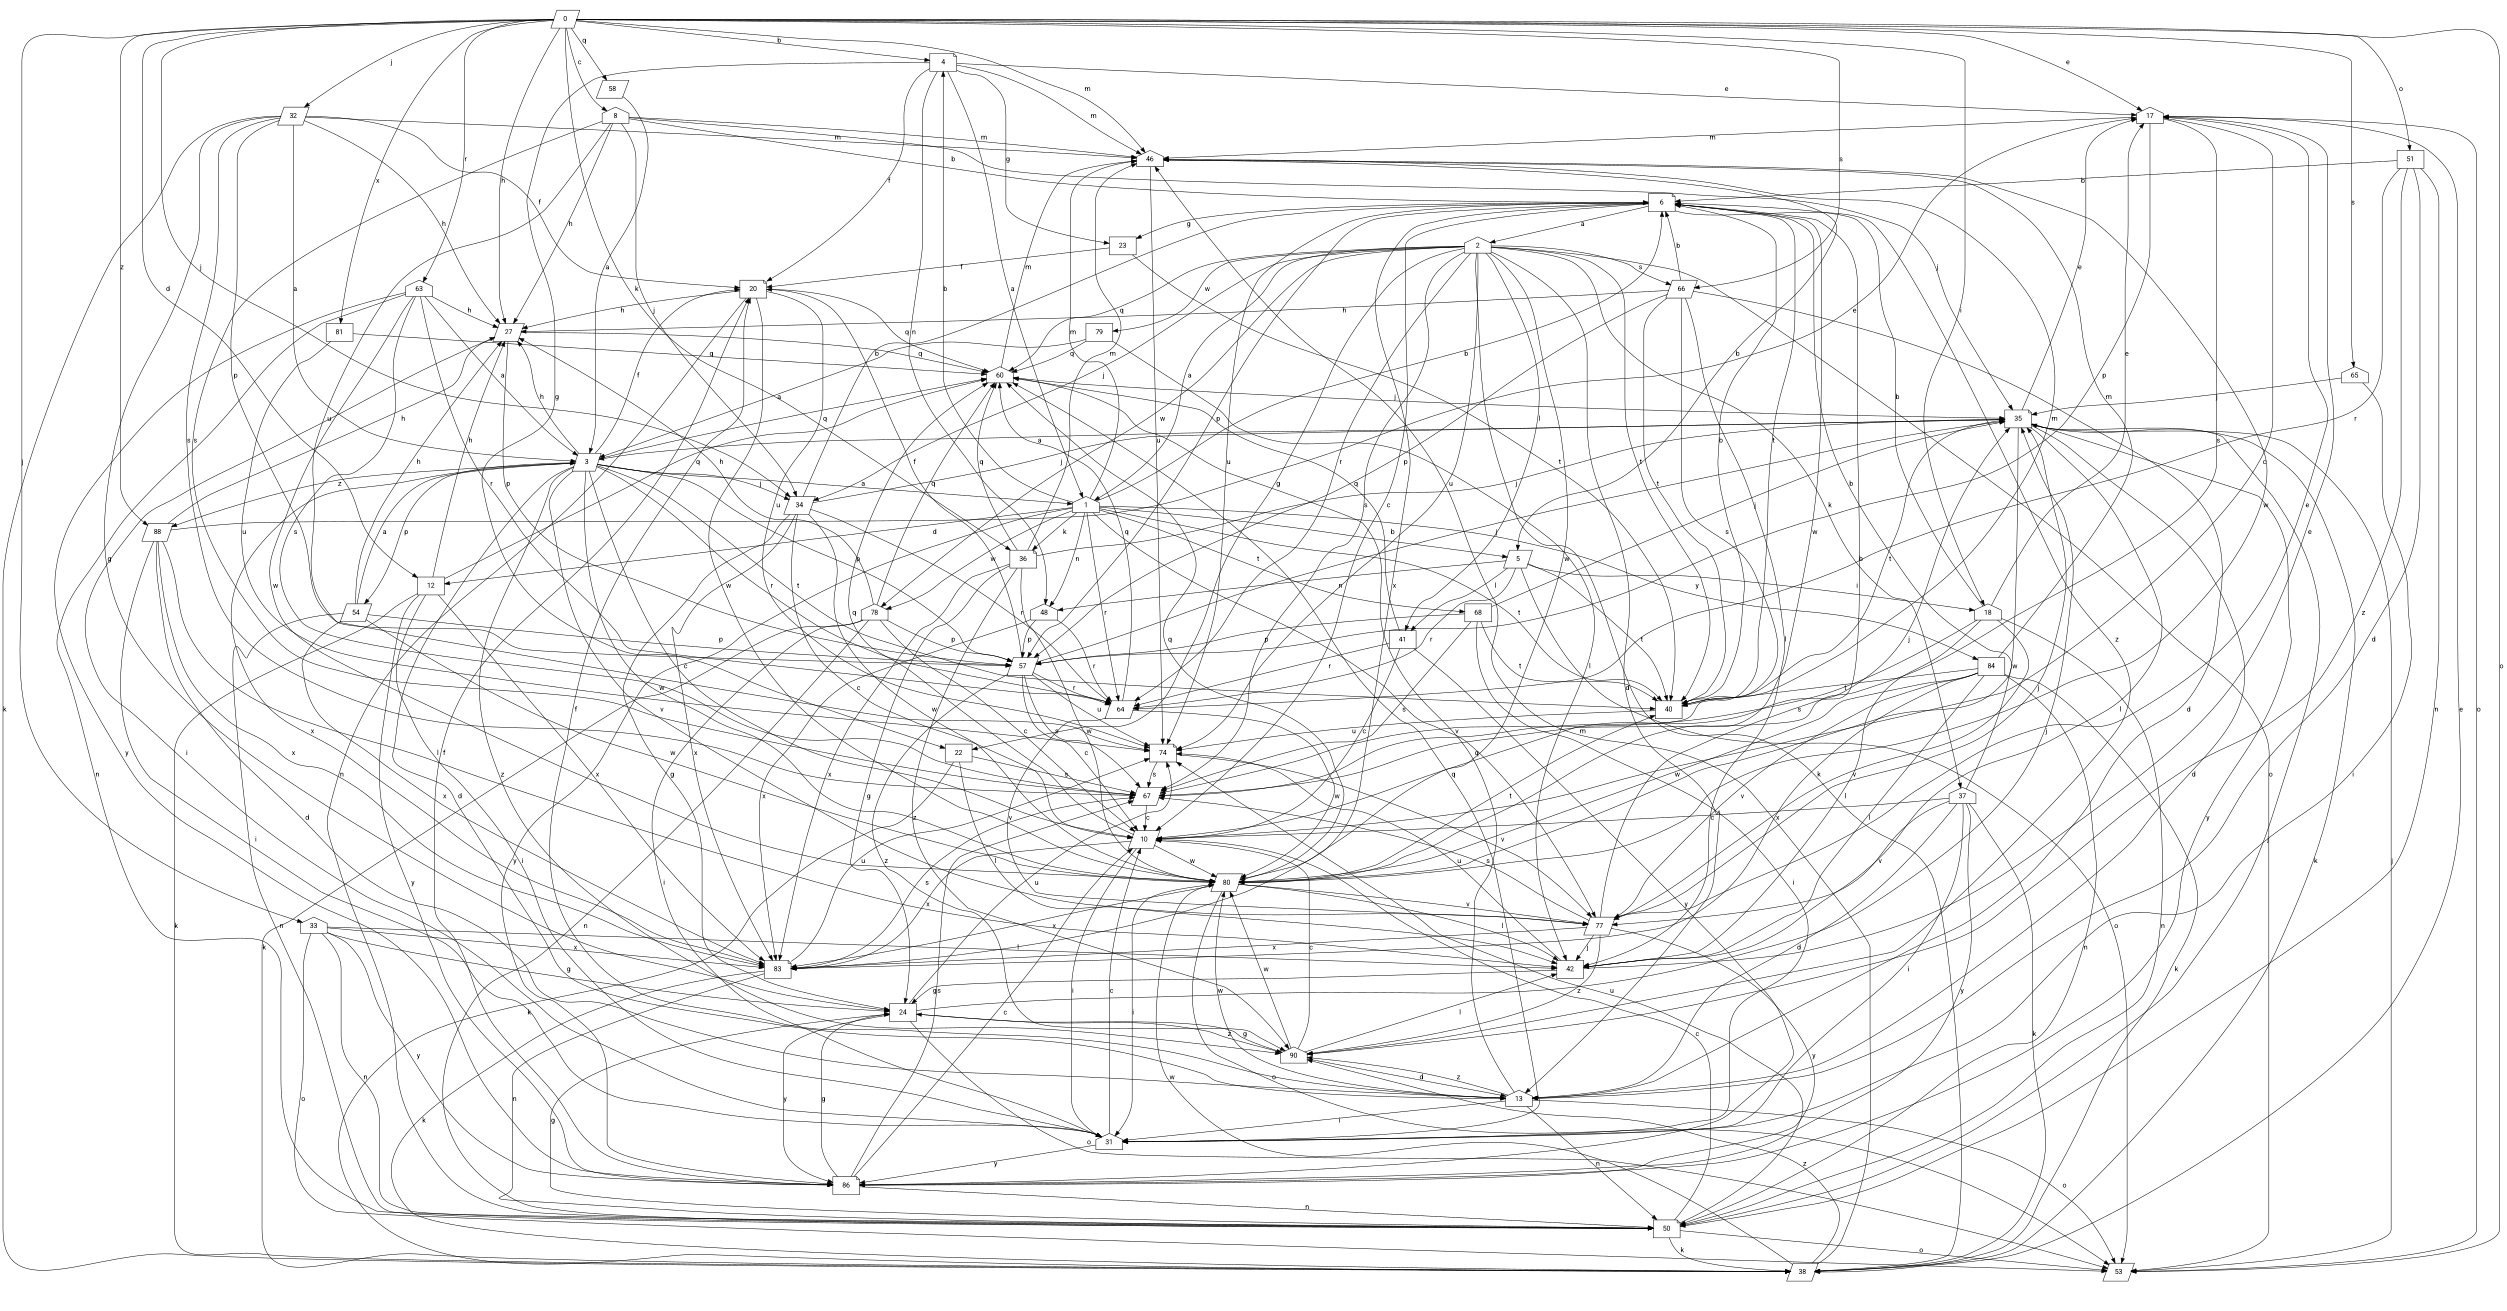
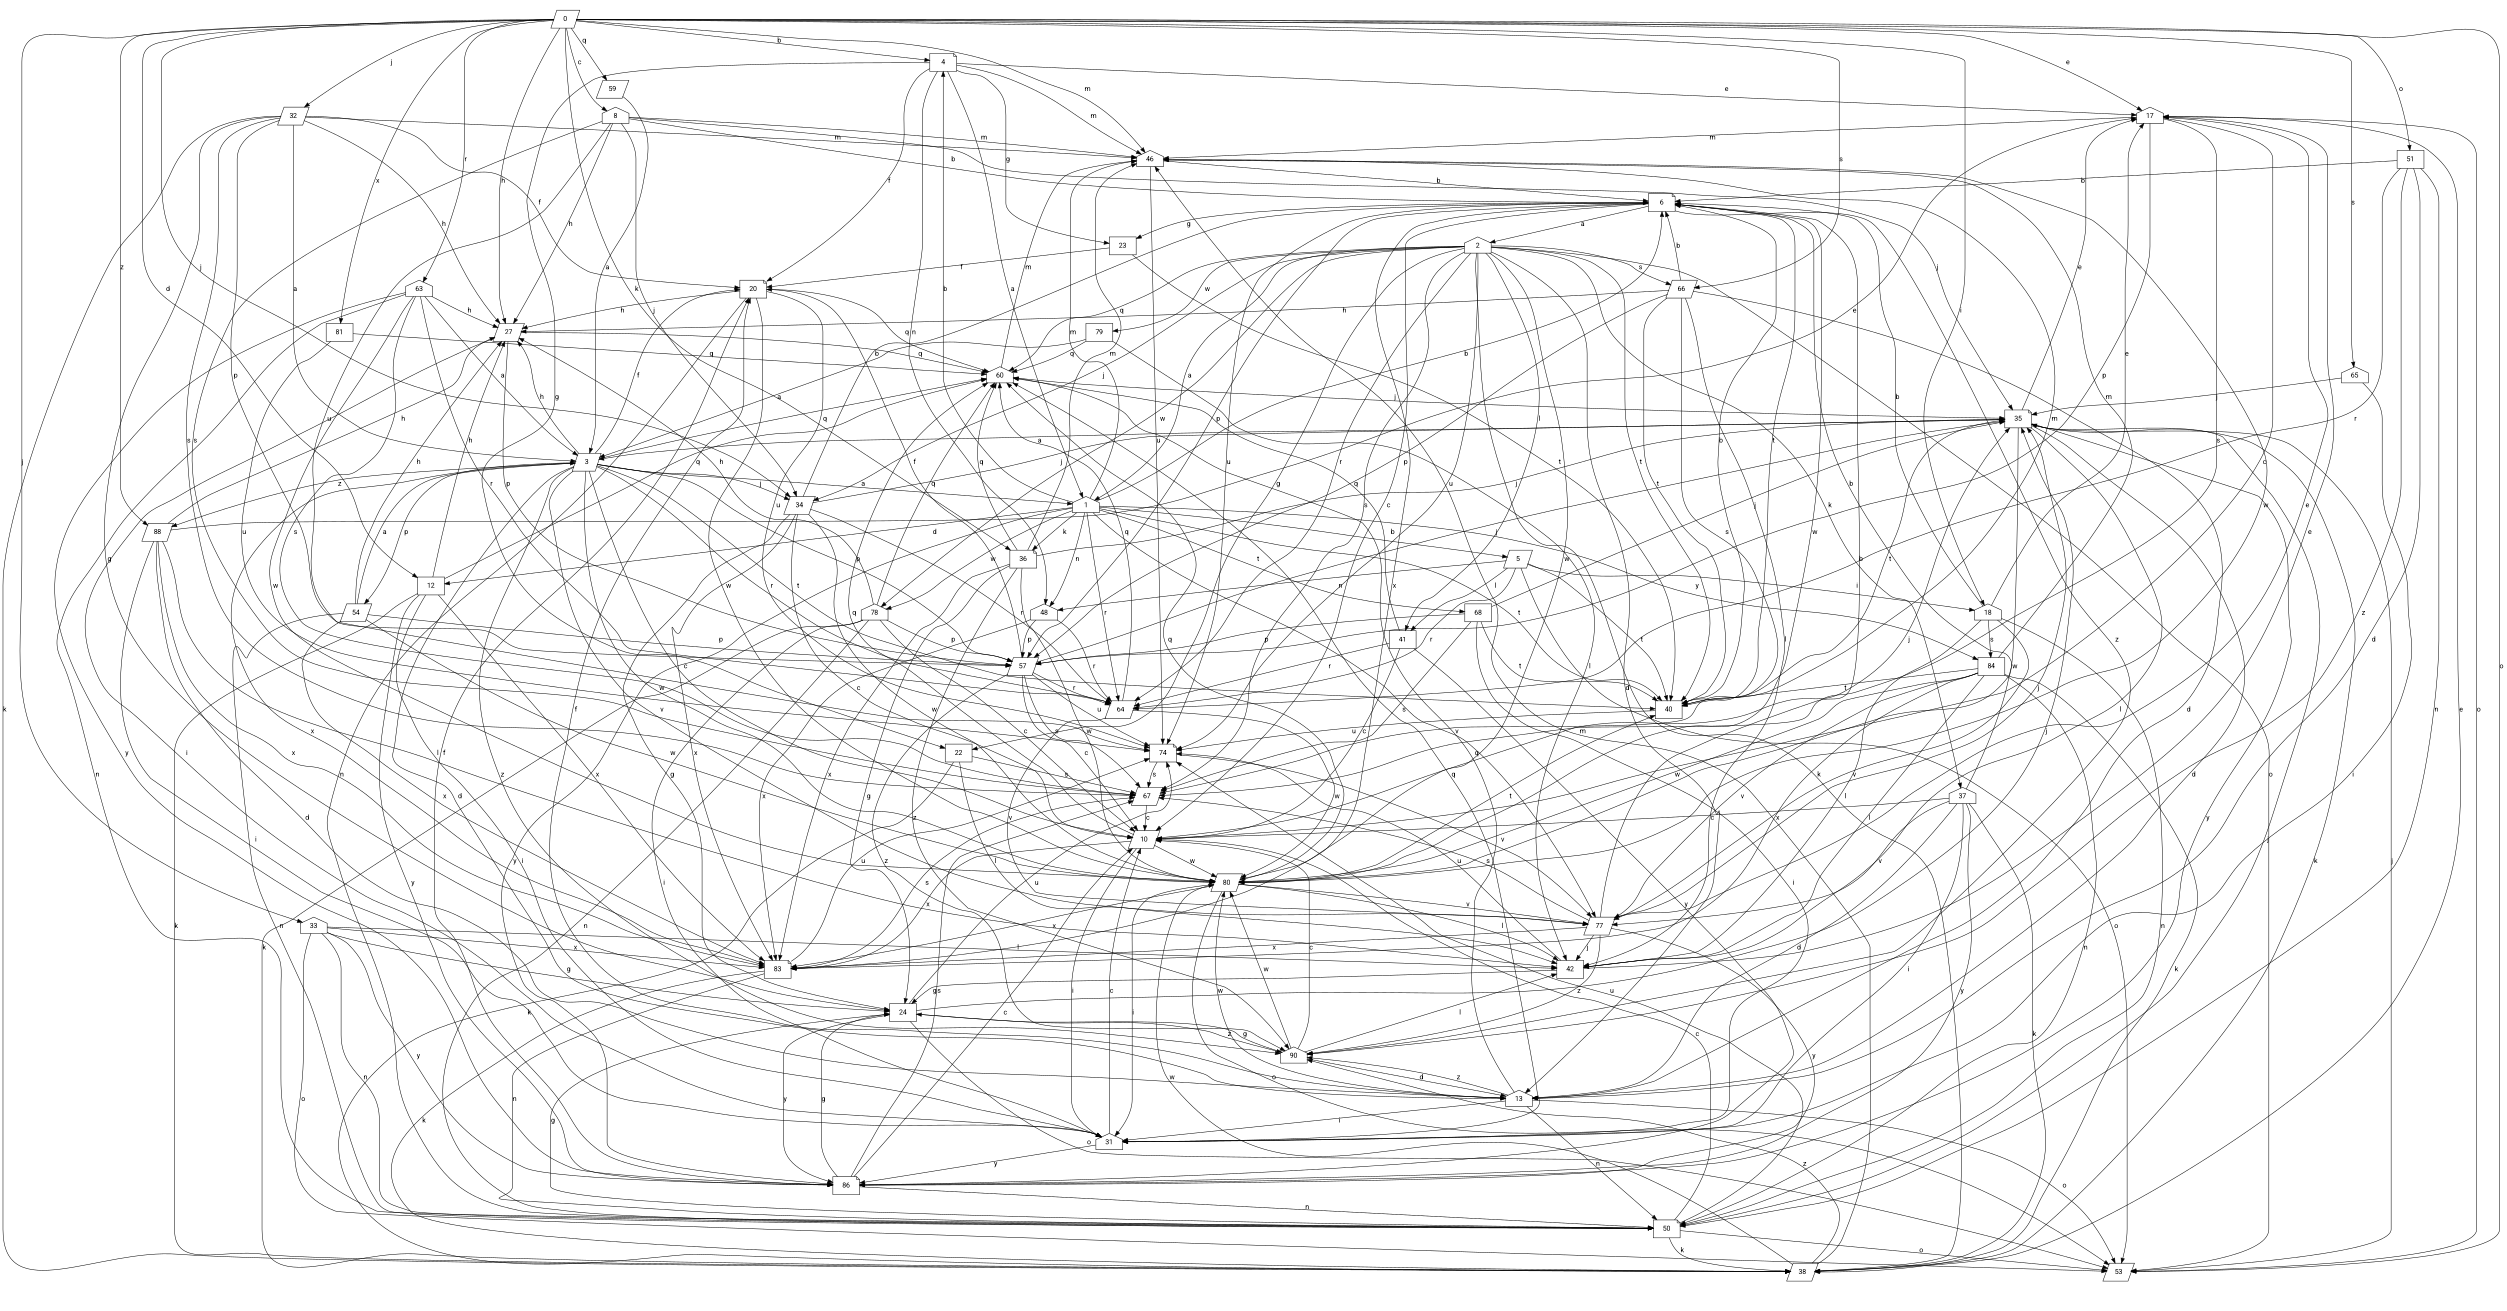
(613, 89) -> (613, 89)
(1737, 191) -> (1403, 181)
(1513, 731) -> (1989, 636)
